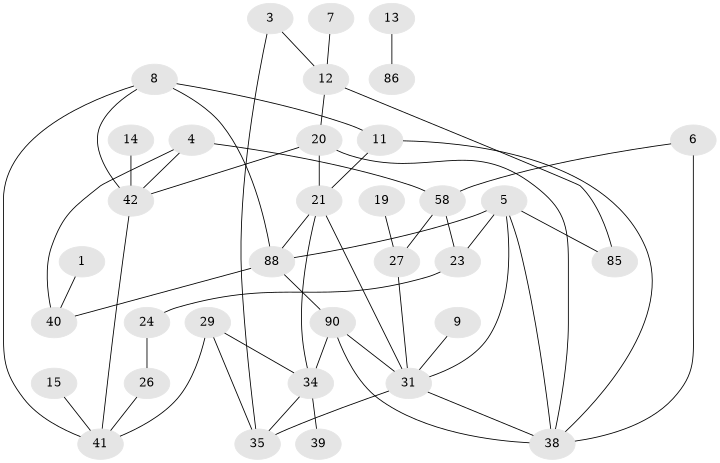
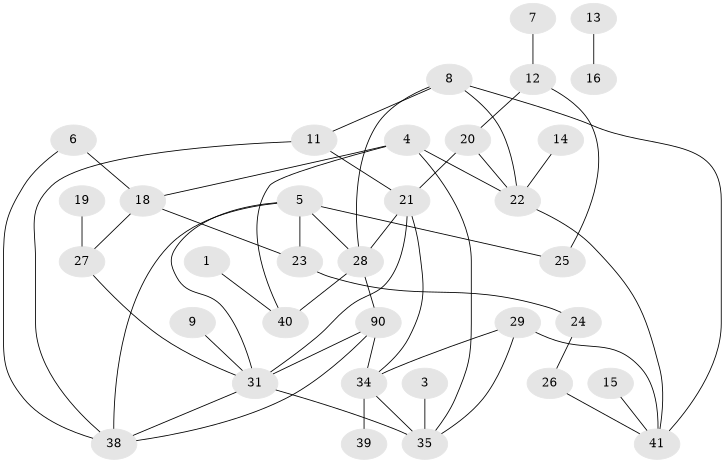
(298, 49) -> none
(392, 79) -> (594, 79)
(131, 201) -> (518, 201)
(443, 201) -> (143, 201)
(553, 203) -> none
(272, 262) -> (361, 262)
(615, 262) -> (563, 262)
none -> (471, 281)
